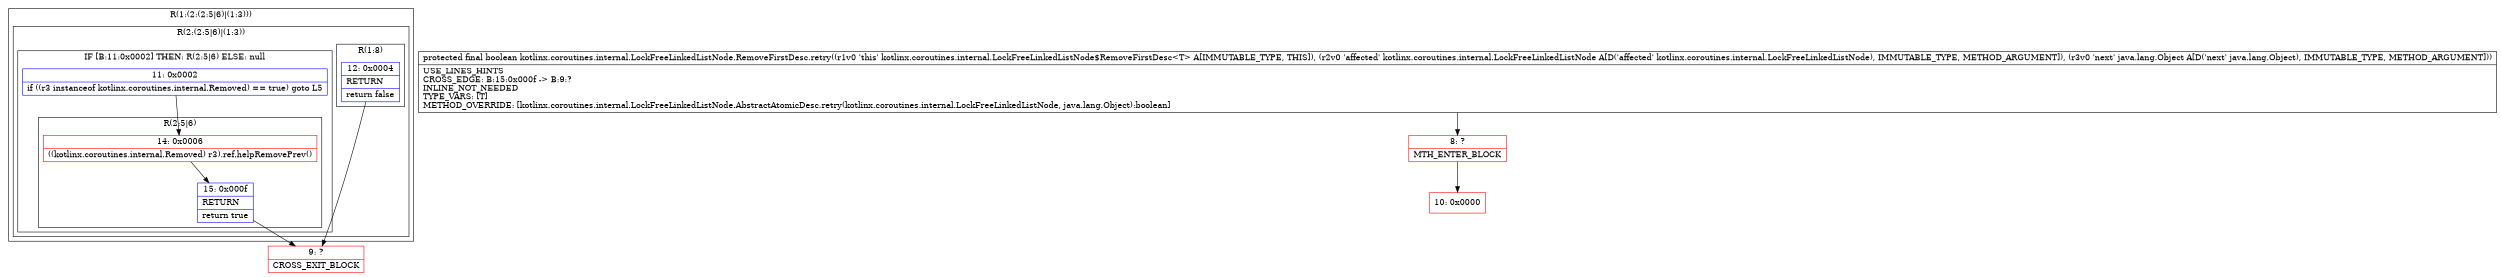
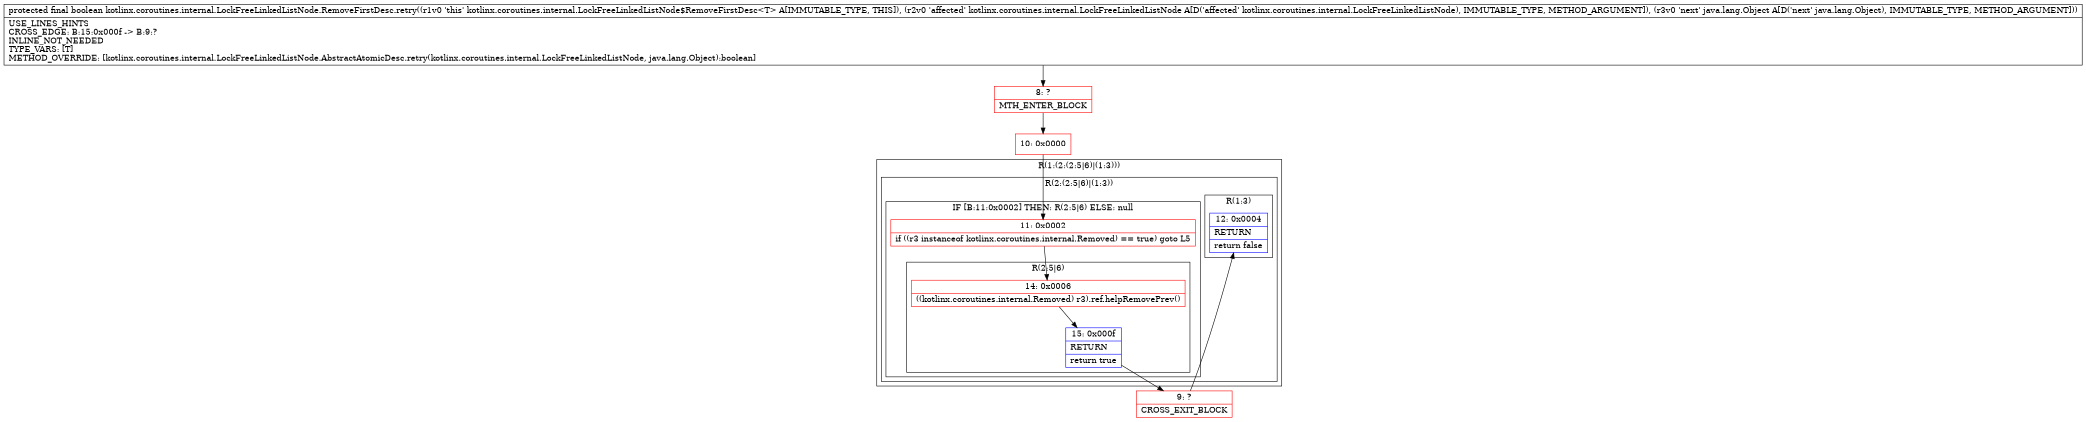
(371, 51) -> (1239, 202)
(175, 82) -> (1043, 233)
(347, 172) -> (1213, 325)
none -> (1043, 184)
